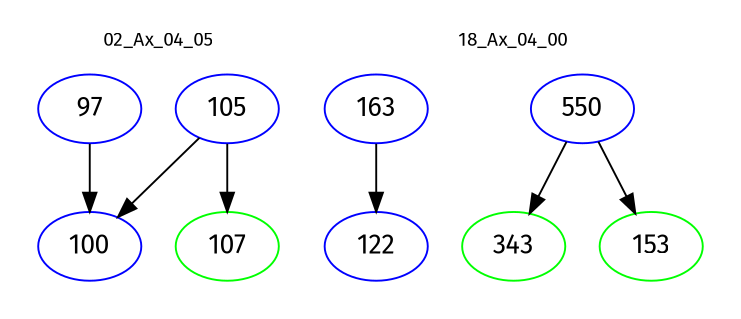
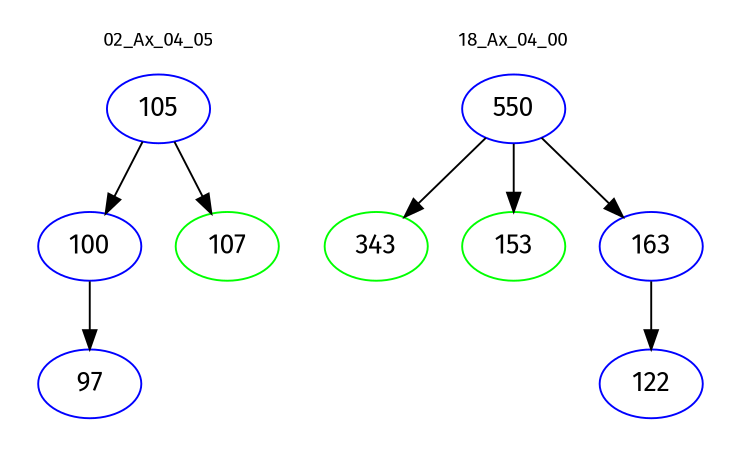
(90, 168) -> (90, 306)
none -> (575, 171)
